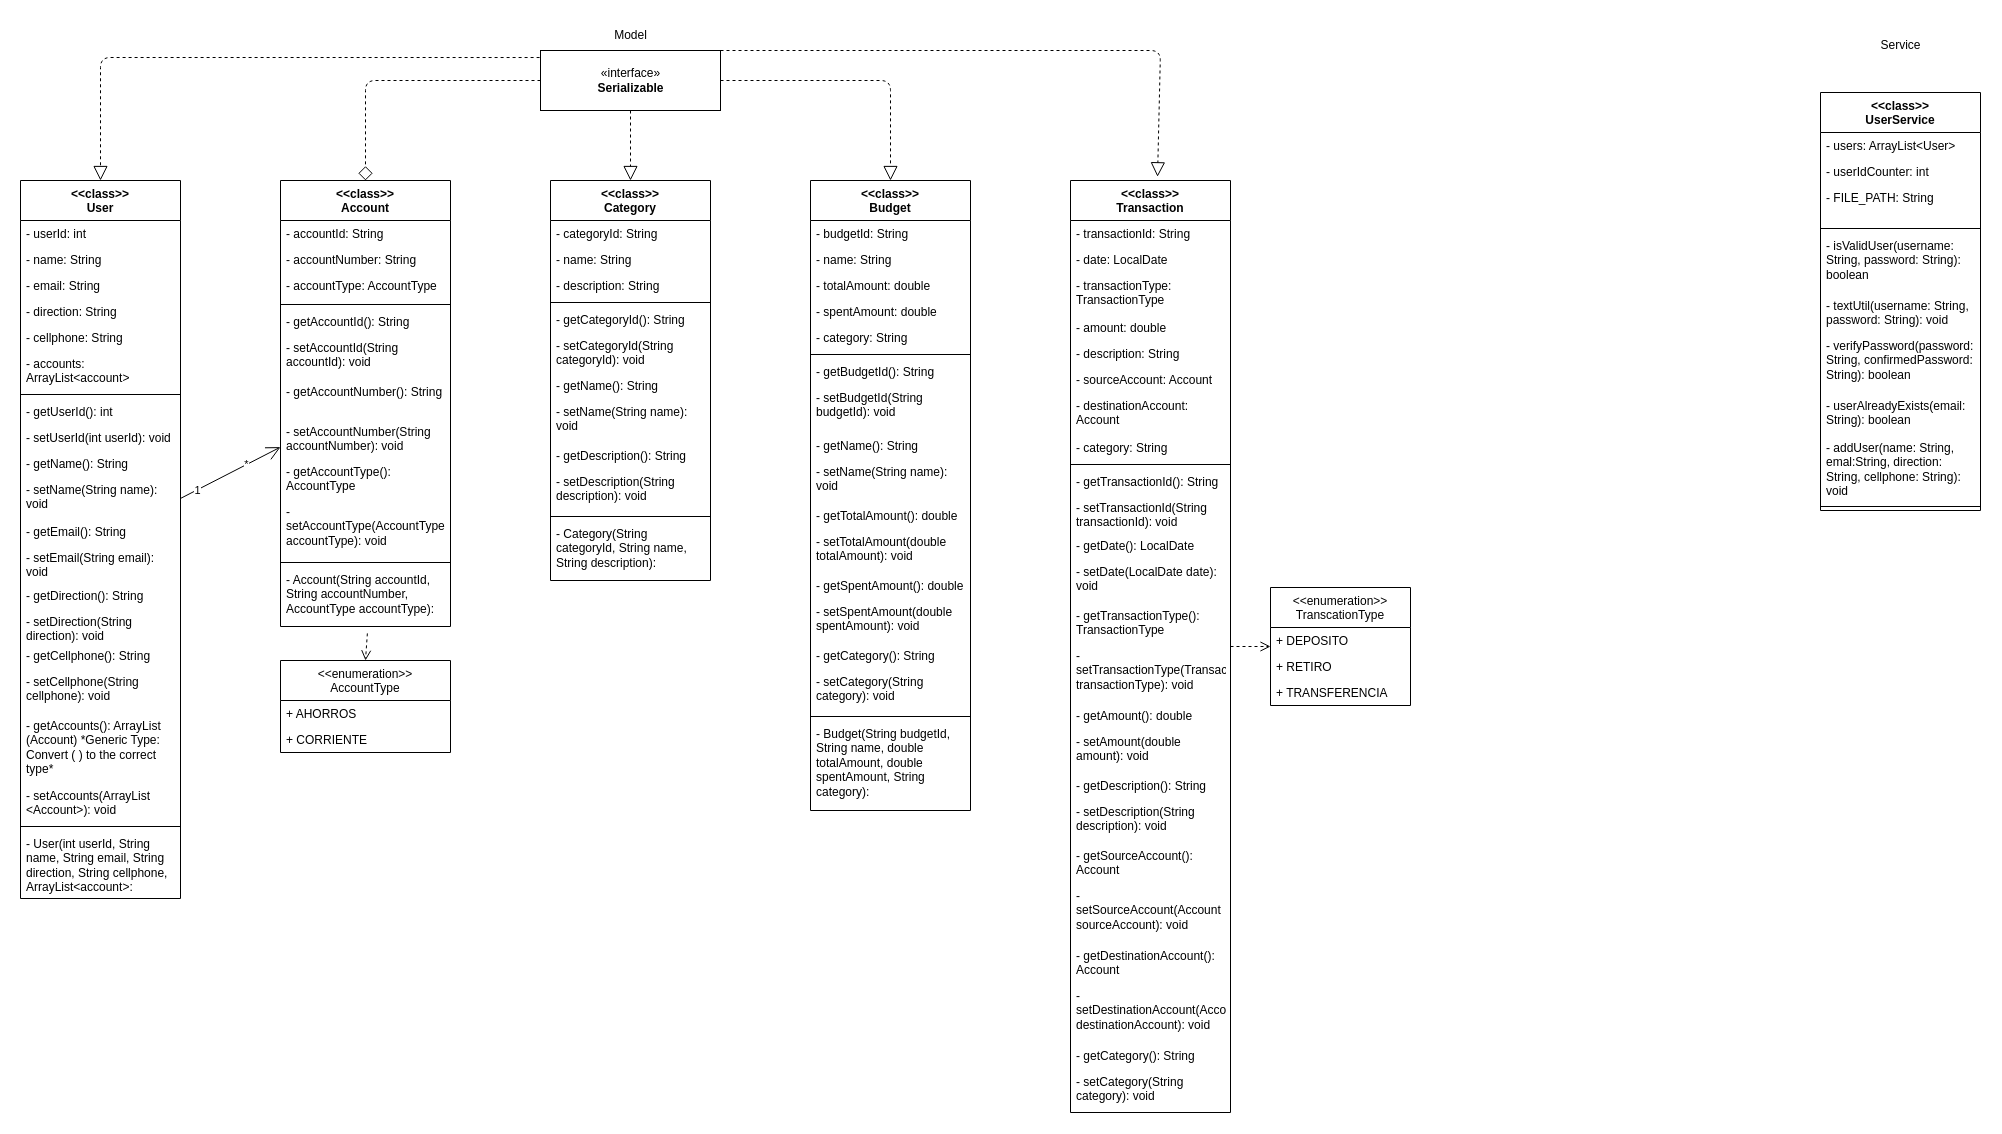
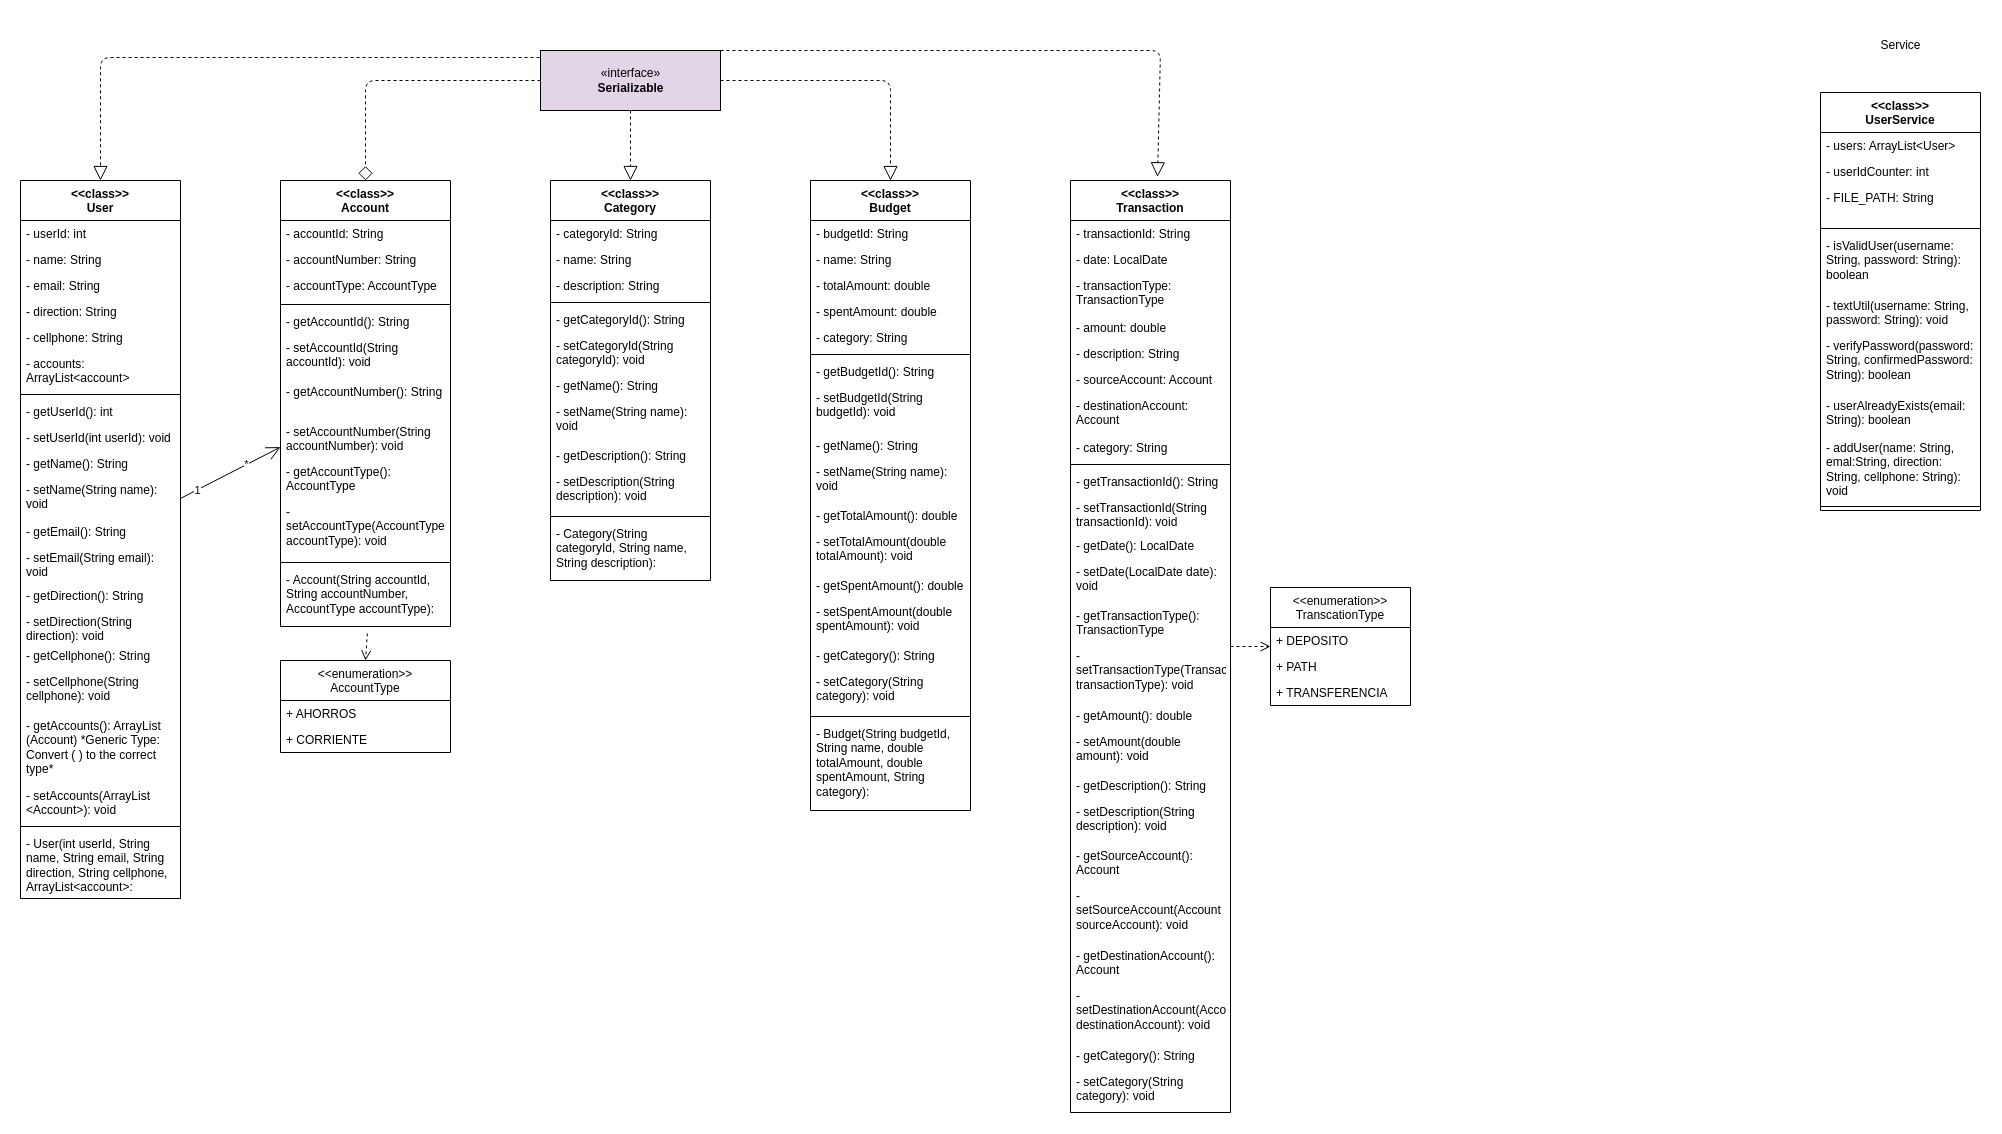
(631, 36) -> none
(631, 81) -> (631, 81)
(1301, 667) -> (1295, 667)
